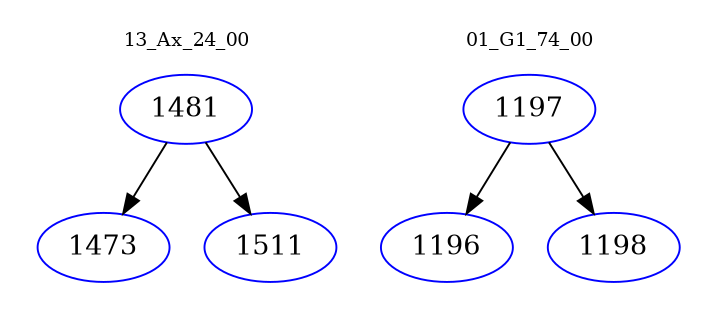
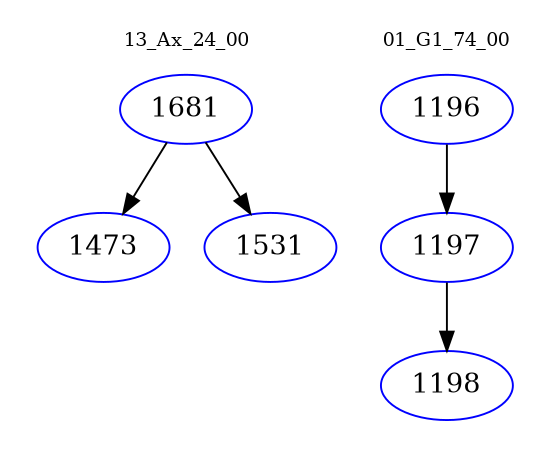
(186, 109) -> (186, 109)
(493, 170) -> (447, 169)
(270, 247) -> (270, 247)
